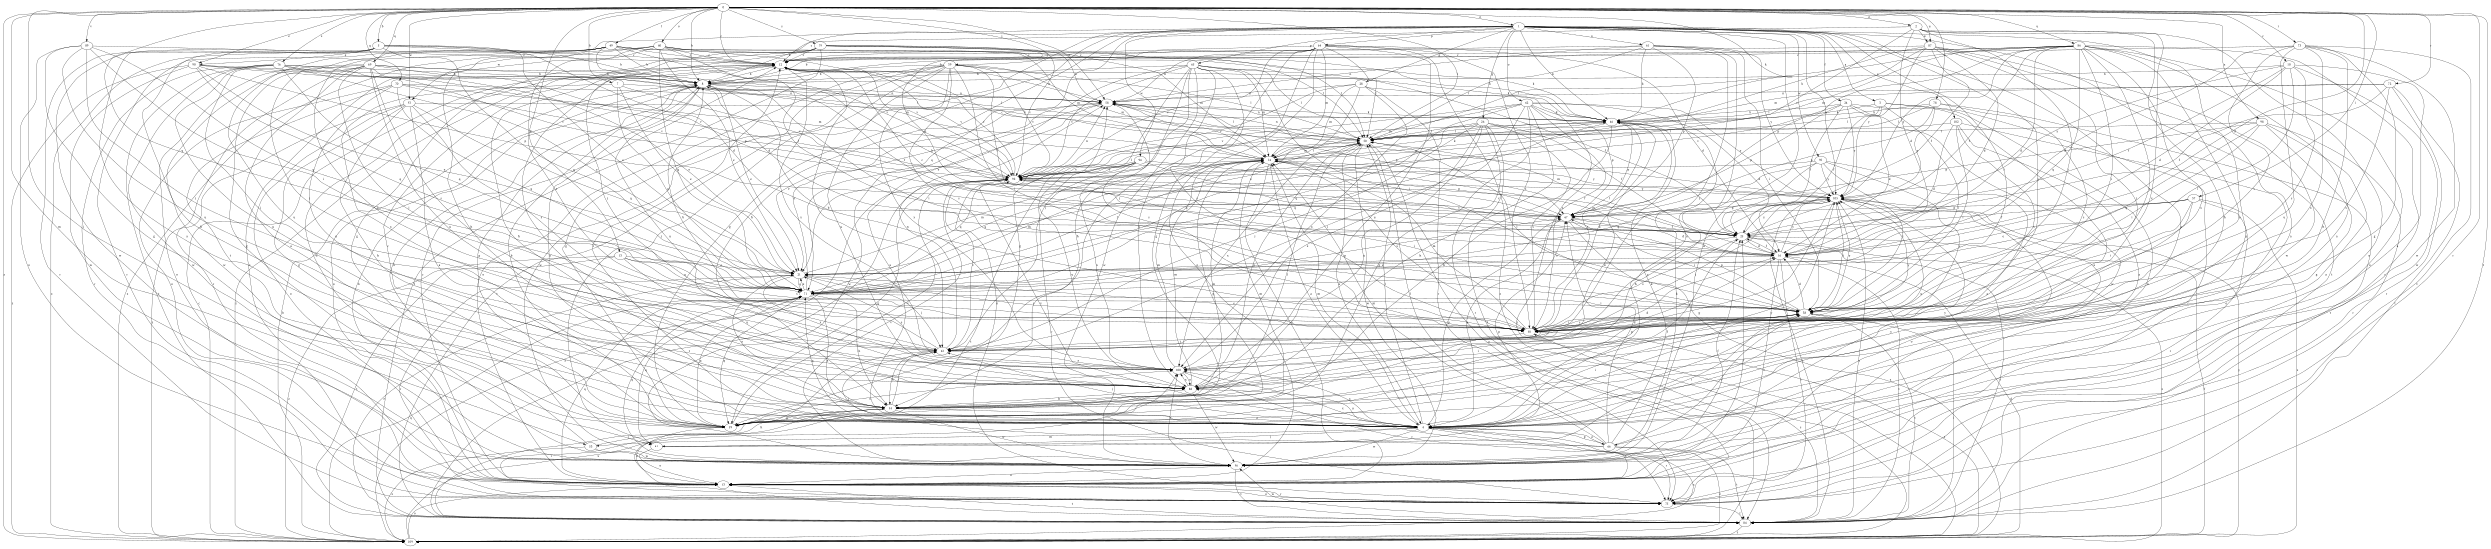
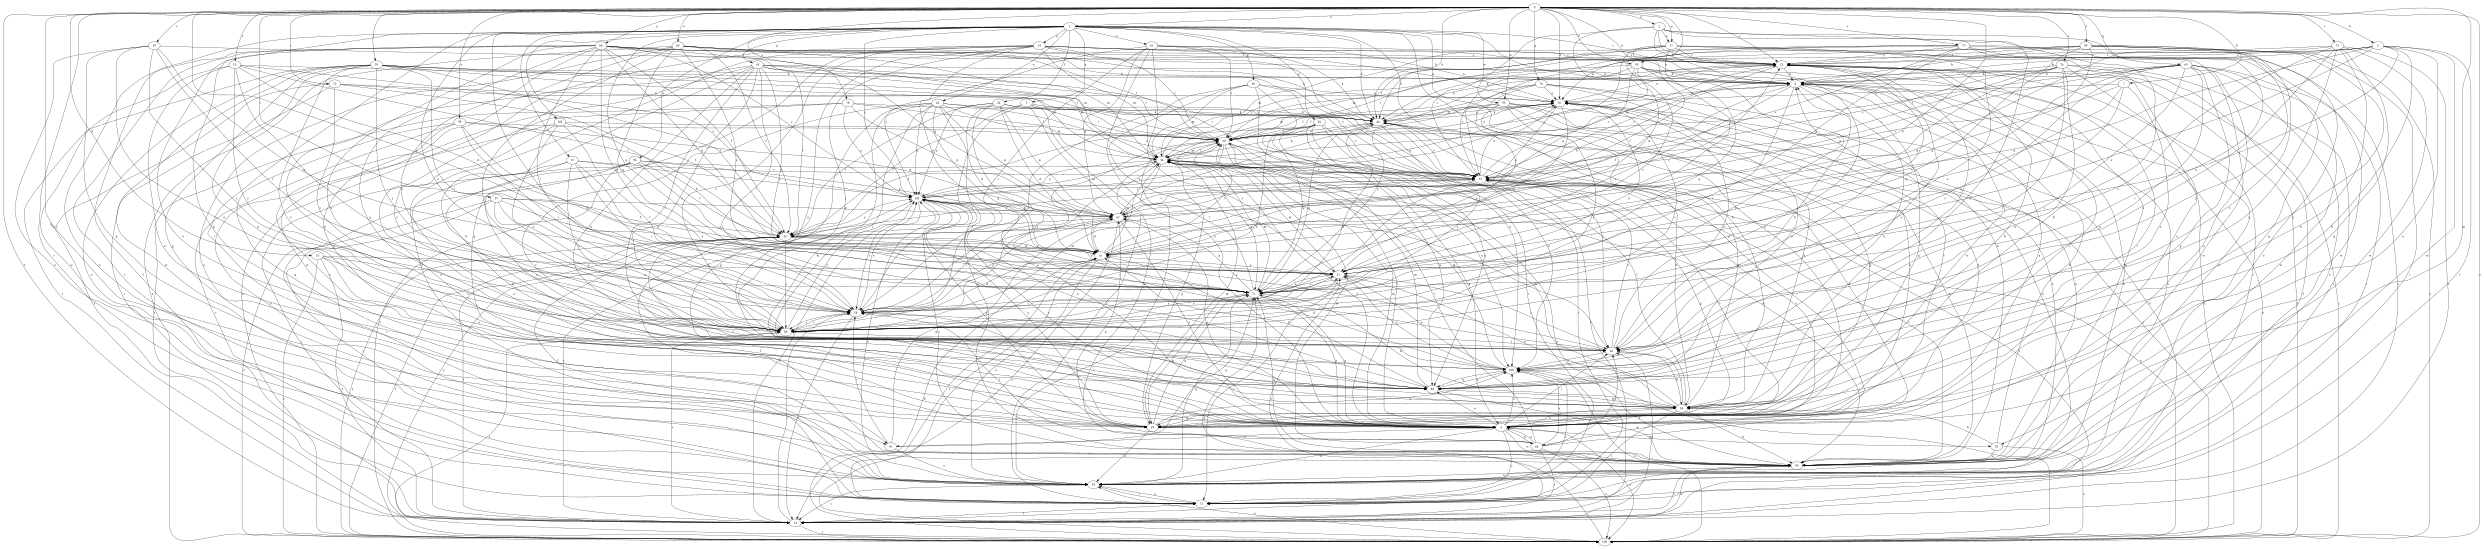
(1169, 149) -> (1397, 113)
